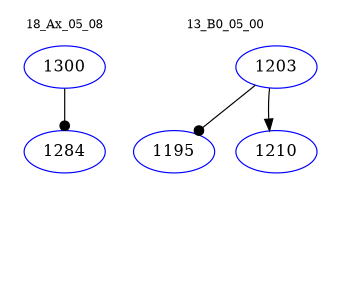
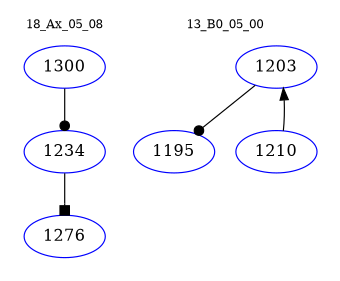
(269, 103) -> (284, 116)
(65, 152) -> (65, 152)
none -> (65, 236)
